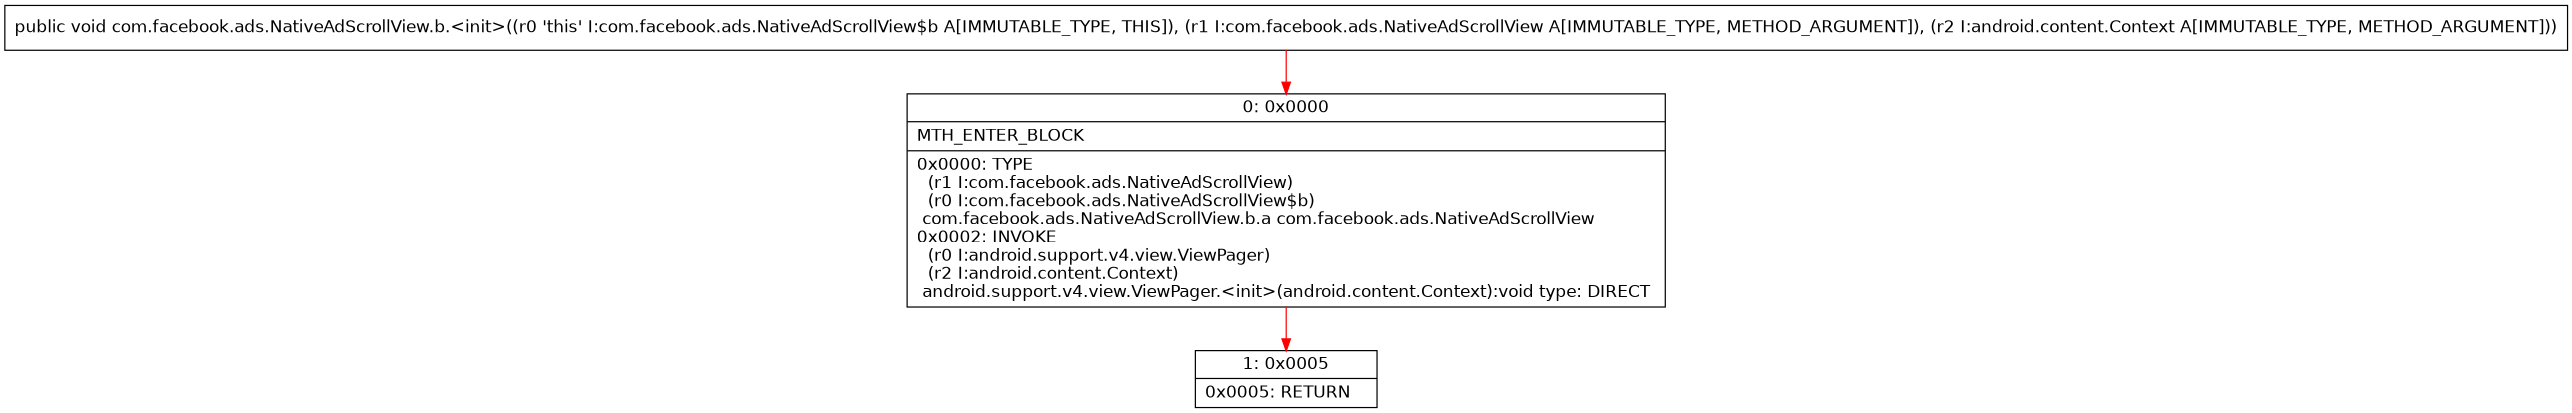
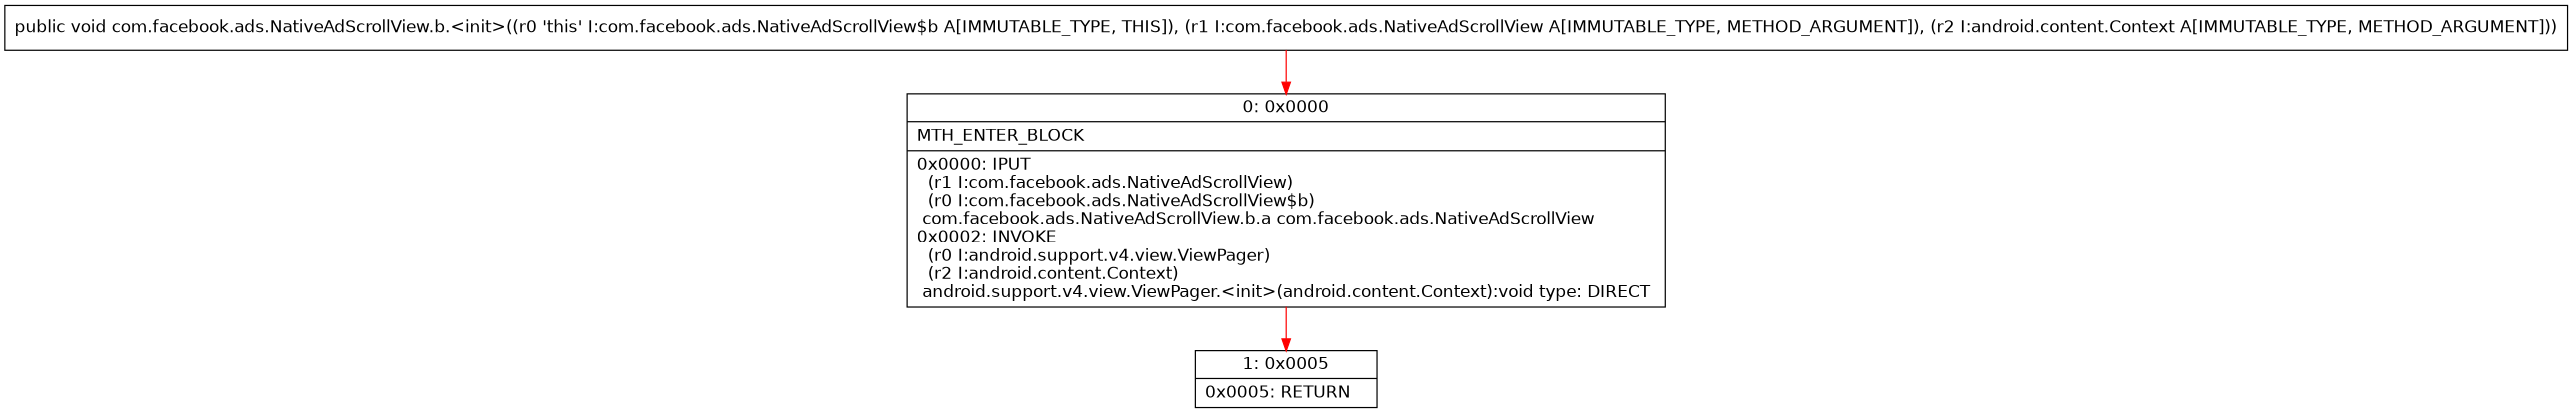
(981, 165) -> (979, 165)
